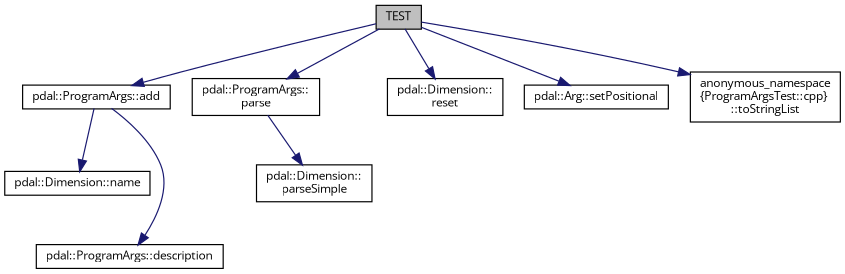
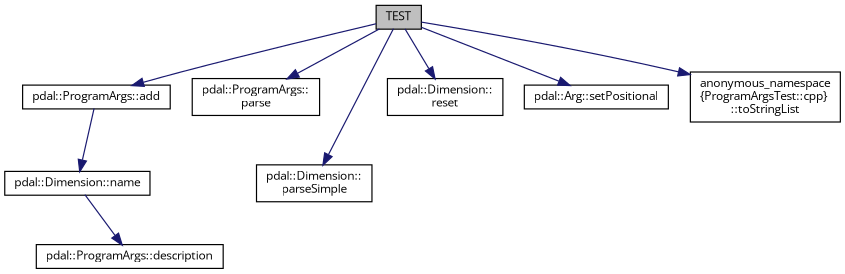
(282, 135) -> (361, 91)
(160, 164) -> (100, 215)
